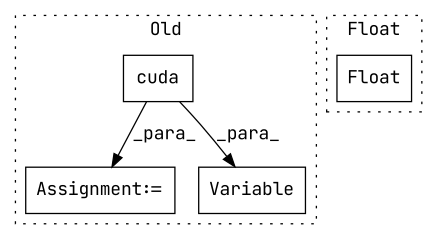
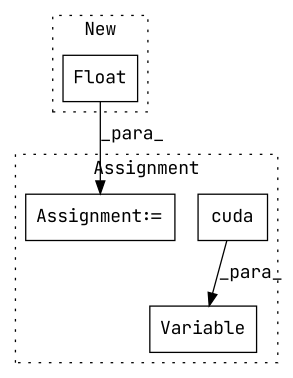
(166, 30) -> (147, 169)
(374, 30) -> (100, 30)
(132, 129) -> (100, 141)
